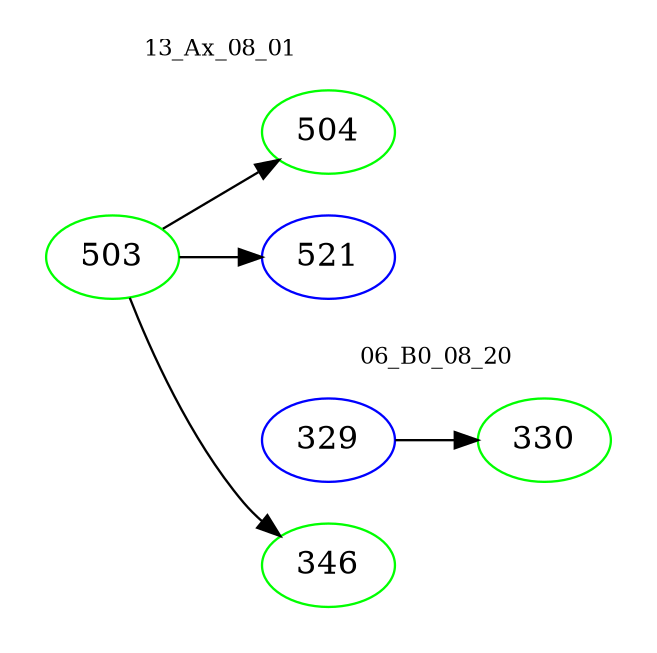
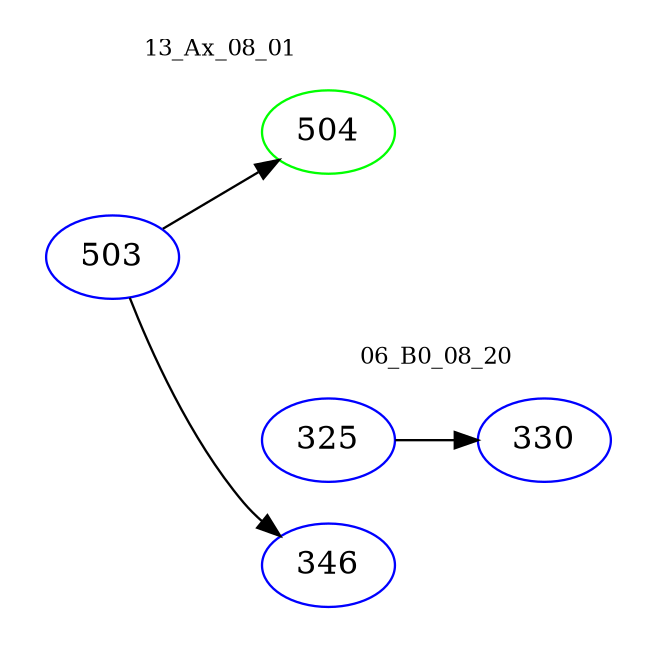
(113, 257) -> (113, 257)
(328, 257) -> none
(328, 440) -> (328, 440)
(544, 440) -> (544, 440)
(328, 565) -> (328, 565)
